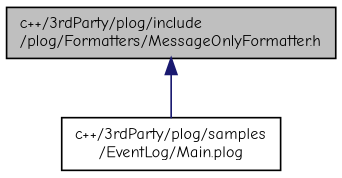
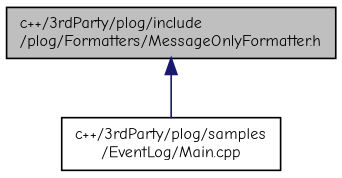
(171, 144) -> (171, 144)
